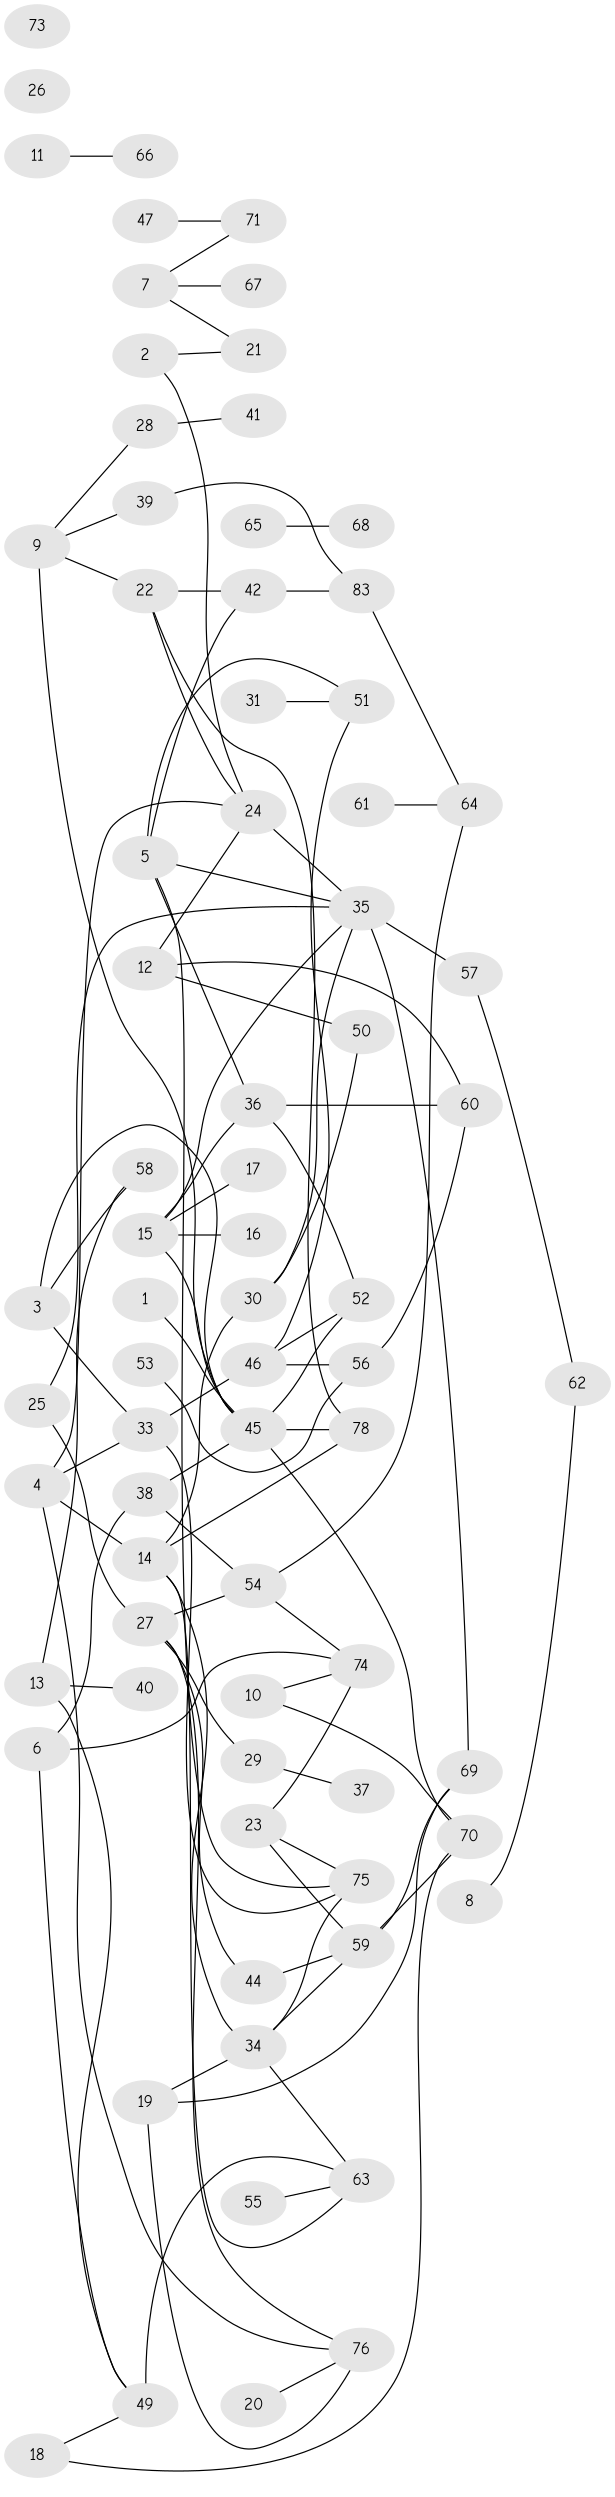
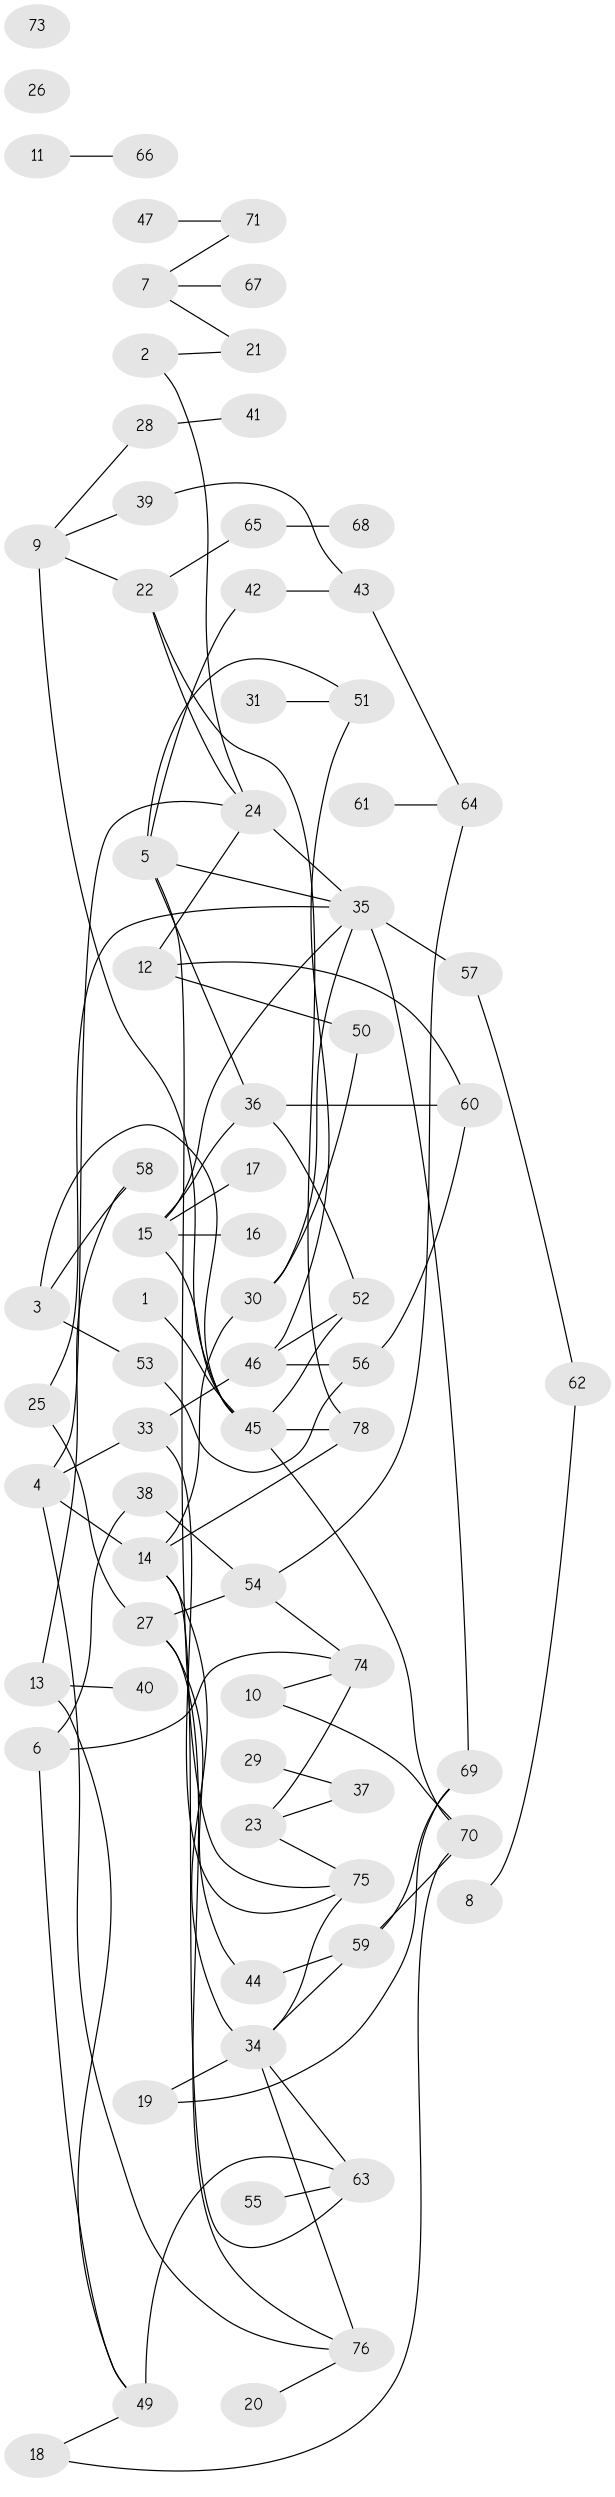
(199, 591) -> (199, 559)
(362, 591) -> (362, 591)
(89, 1370) -> (91, 1337)
(199, 1462) -> none
(215, 1720) -> none
(299, 1879) -> (308, 1809)
(185, 2366) -> (310, 2205)
